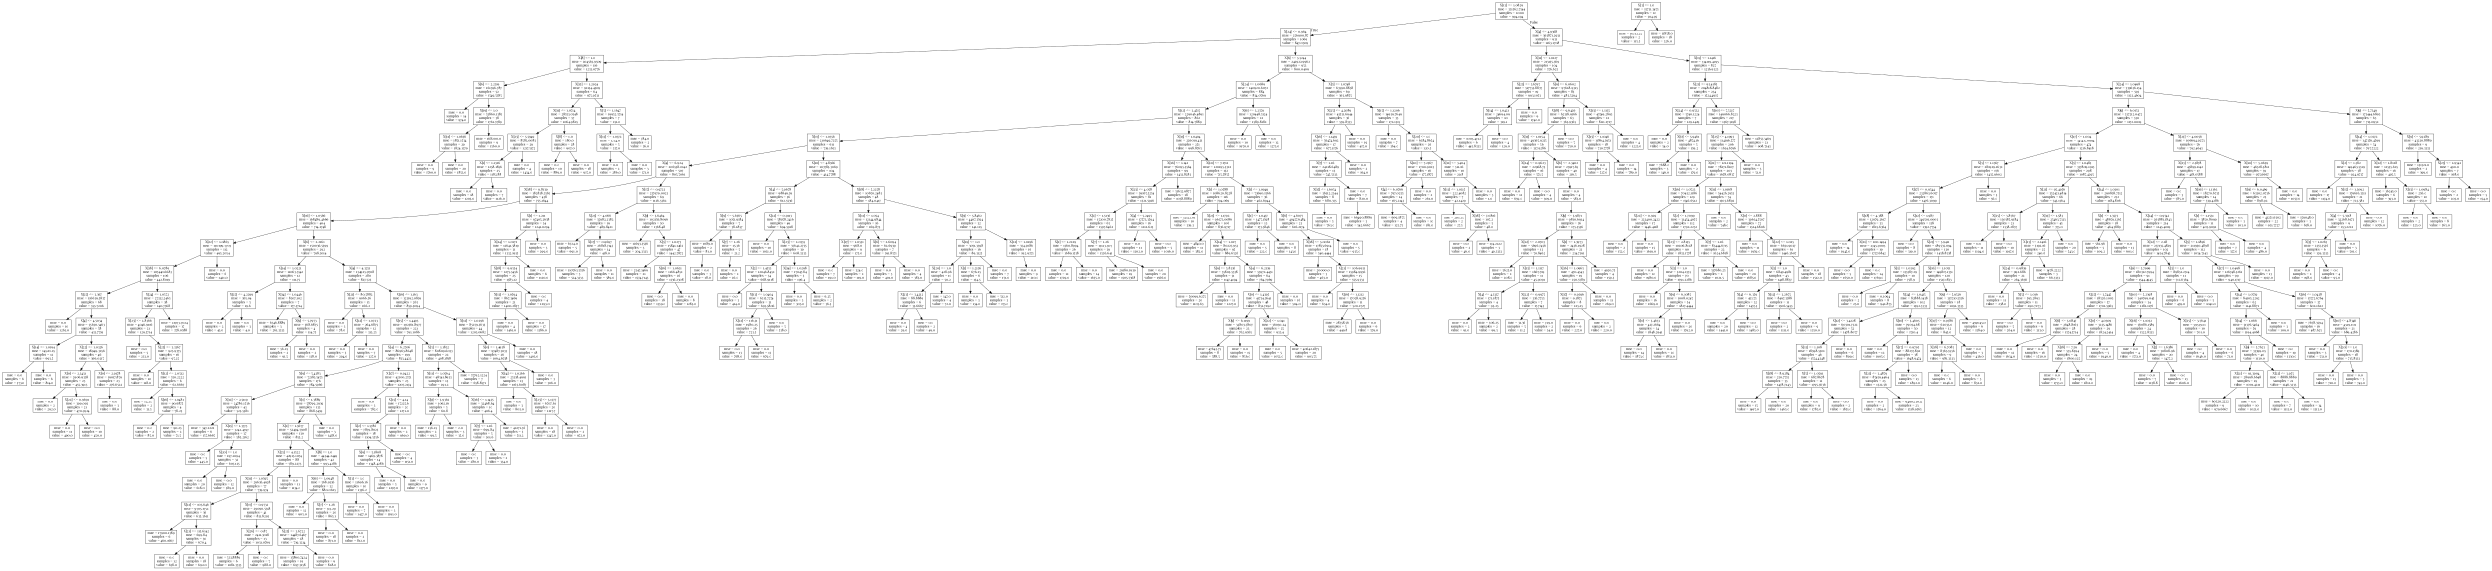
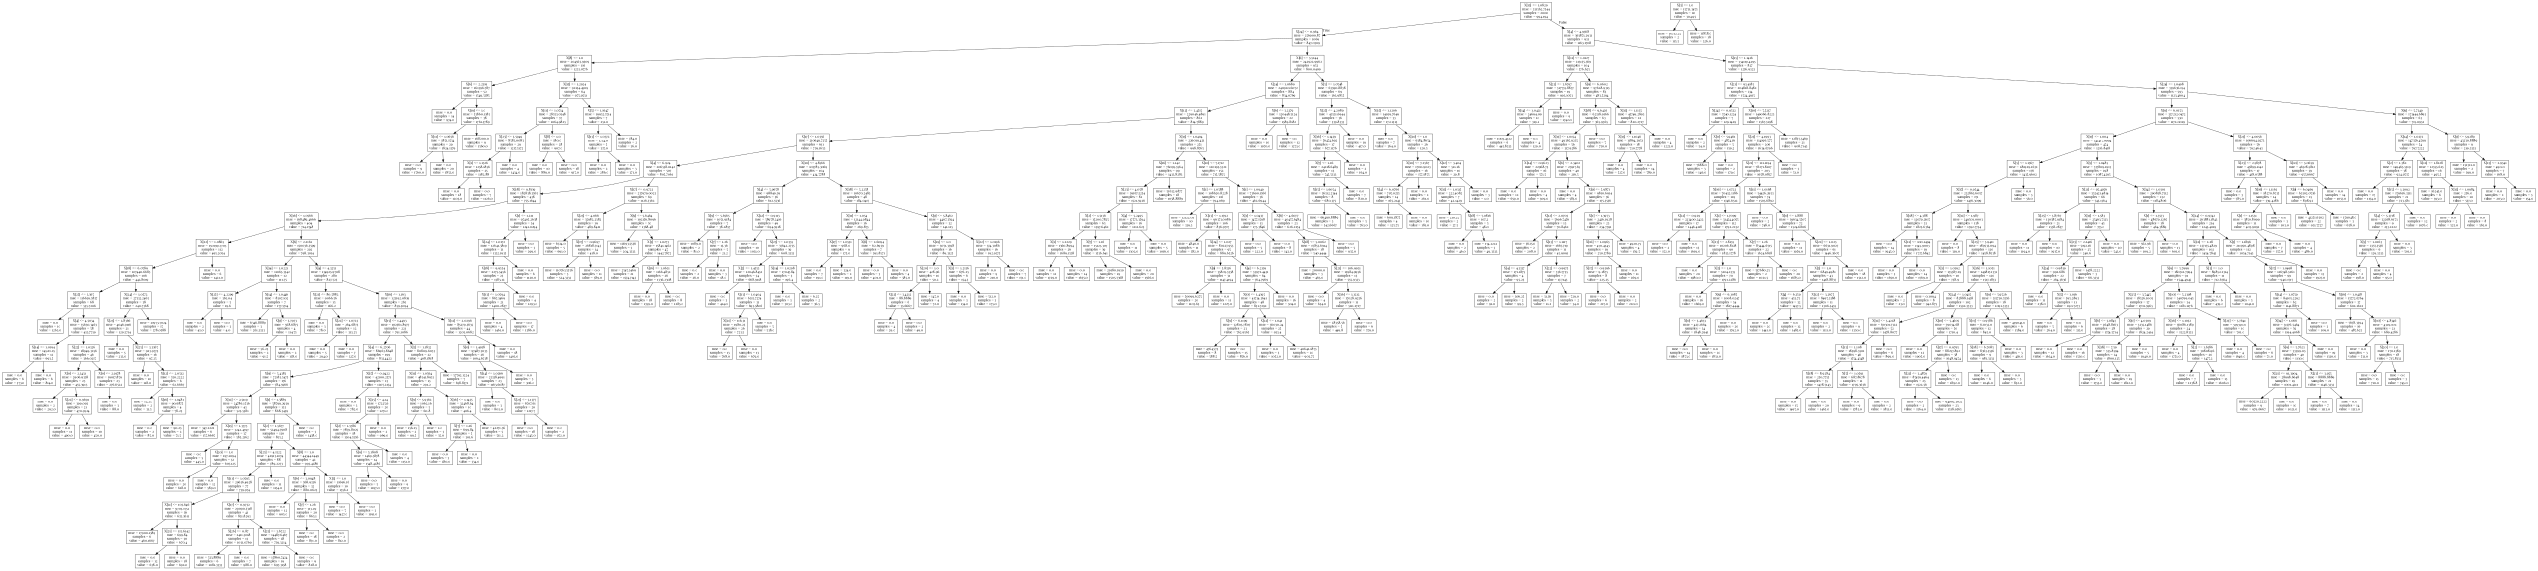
(1571, 206) -> (1583, 181)
(1358, 207) -> (1324, 208)
(702, 260) -> (718, 261)
(985, 261) -> (1003, 261)
(366, 405) -> (348, 405)
